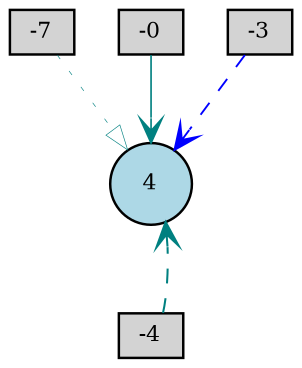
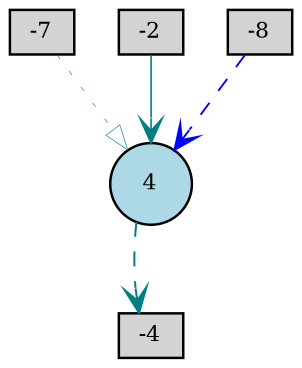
(151, 32) -> (151, 32)
(260, 32) -> (260, 32)
(167, 280) -> (134, 255)
